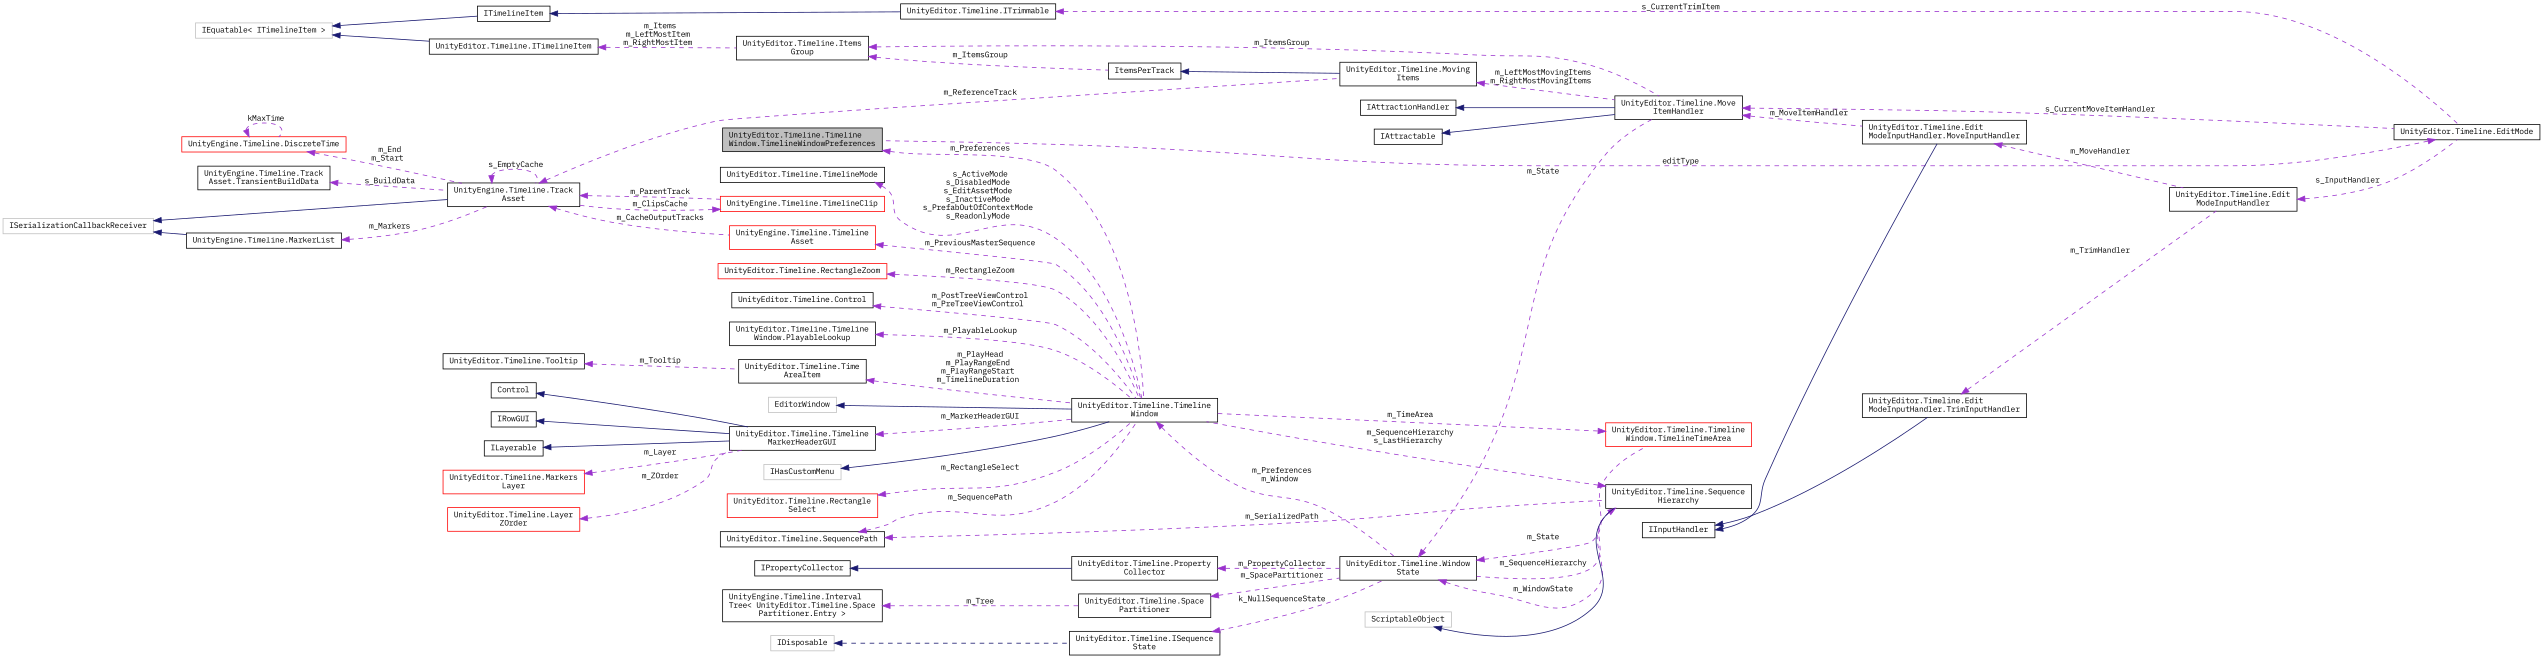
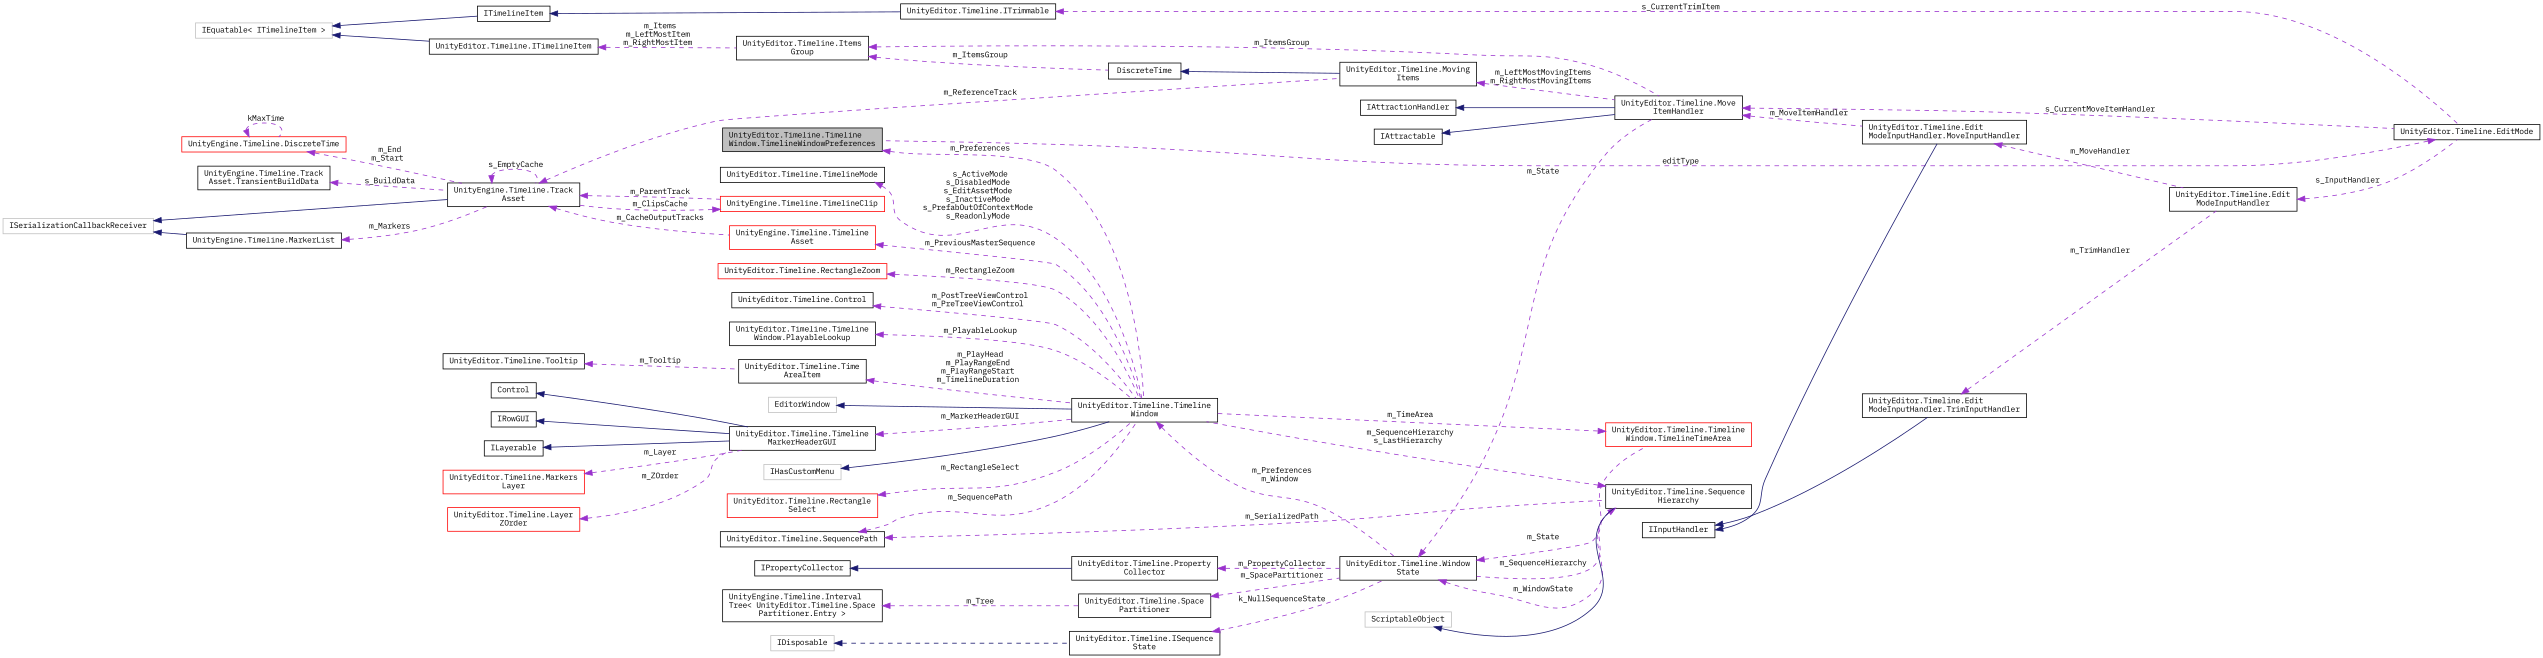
(1145, 71) -> (1145, 71)
